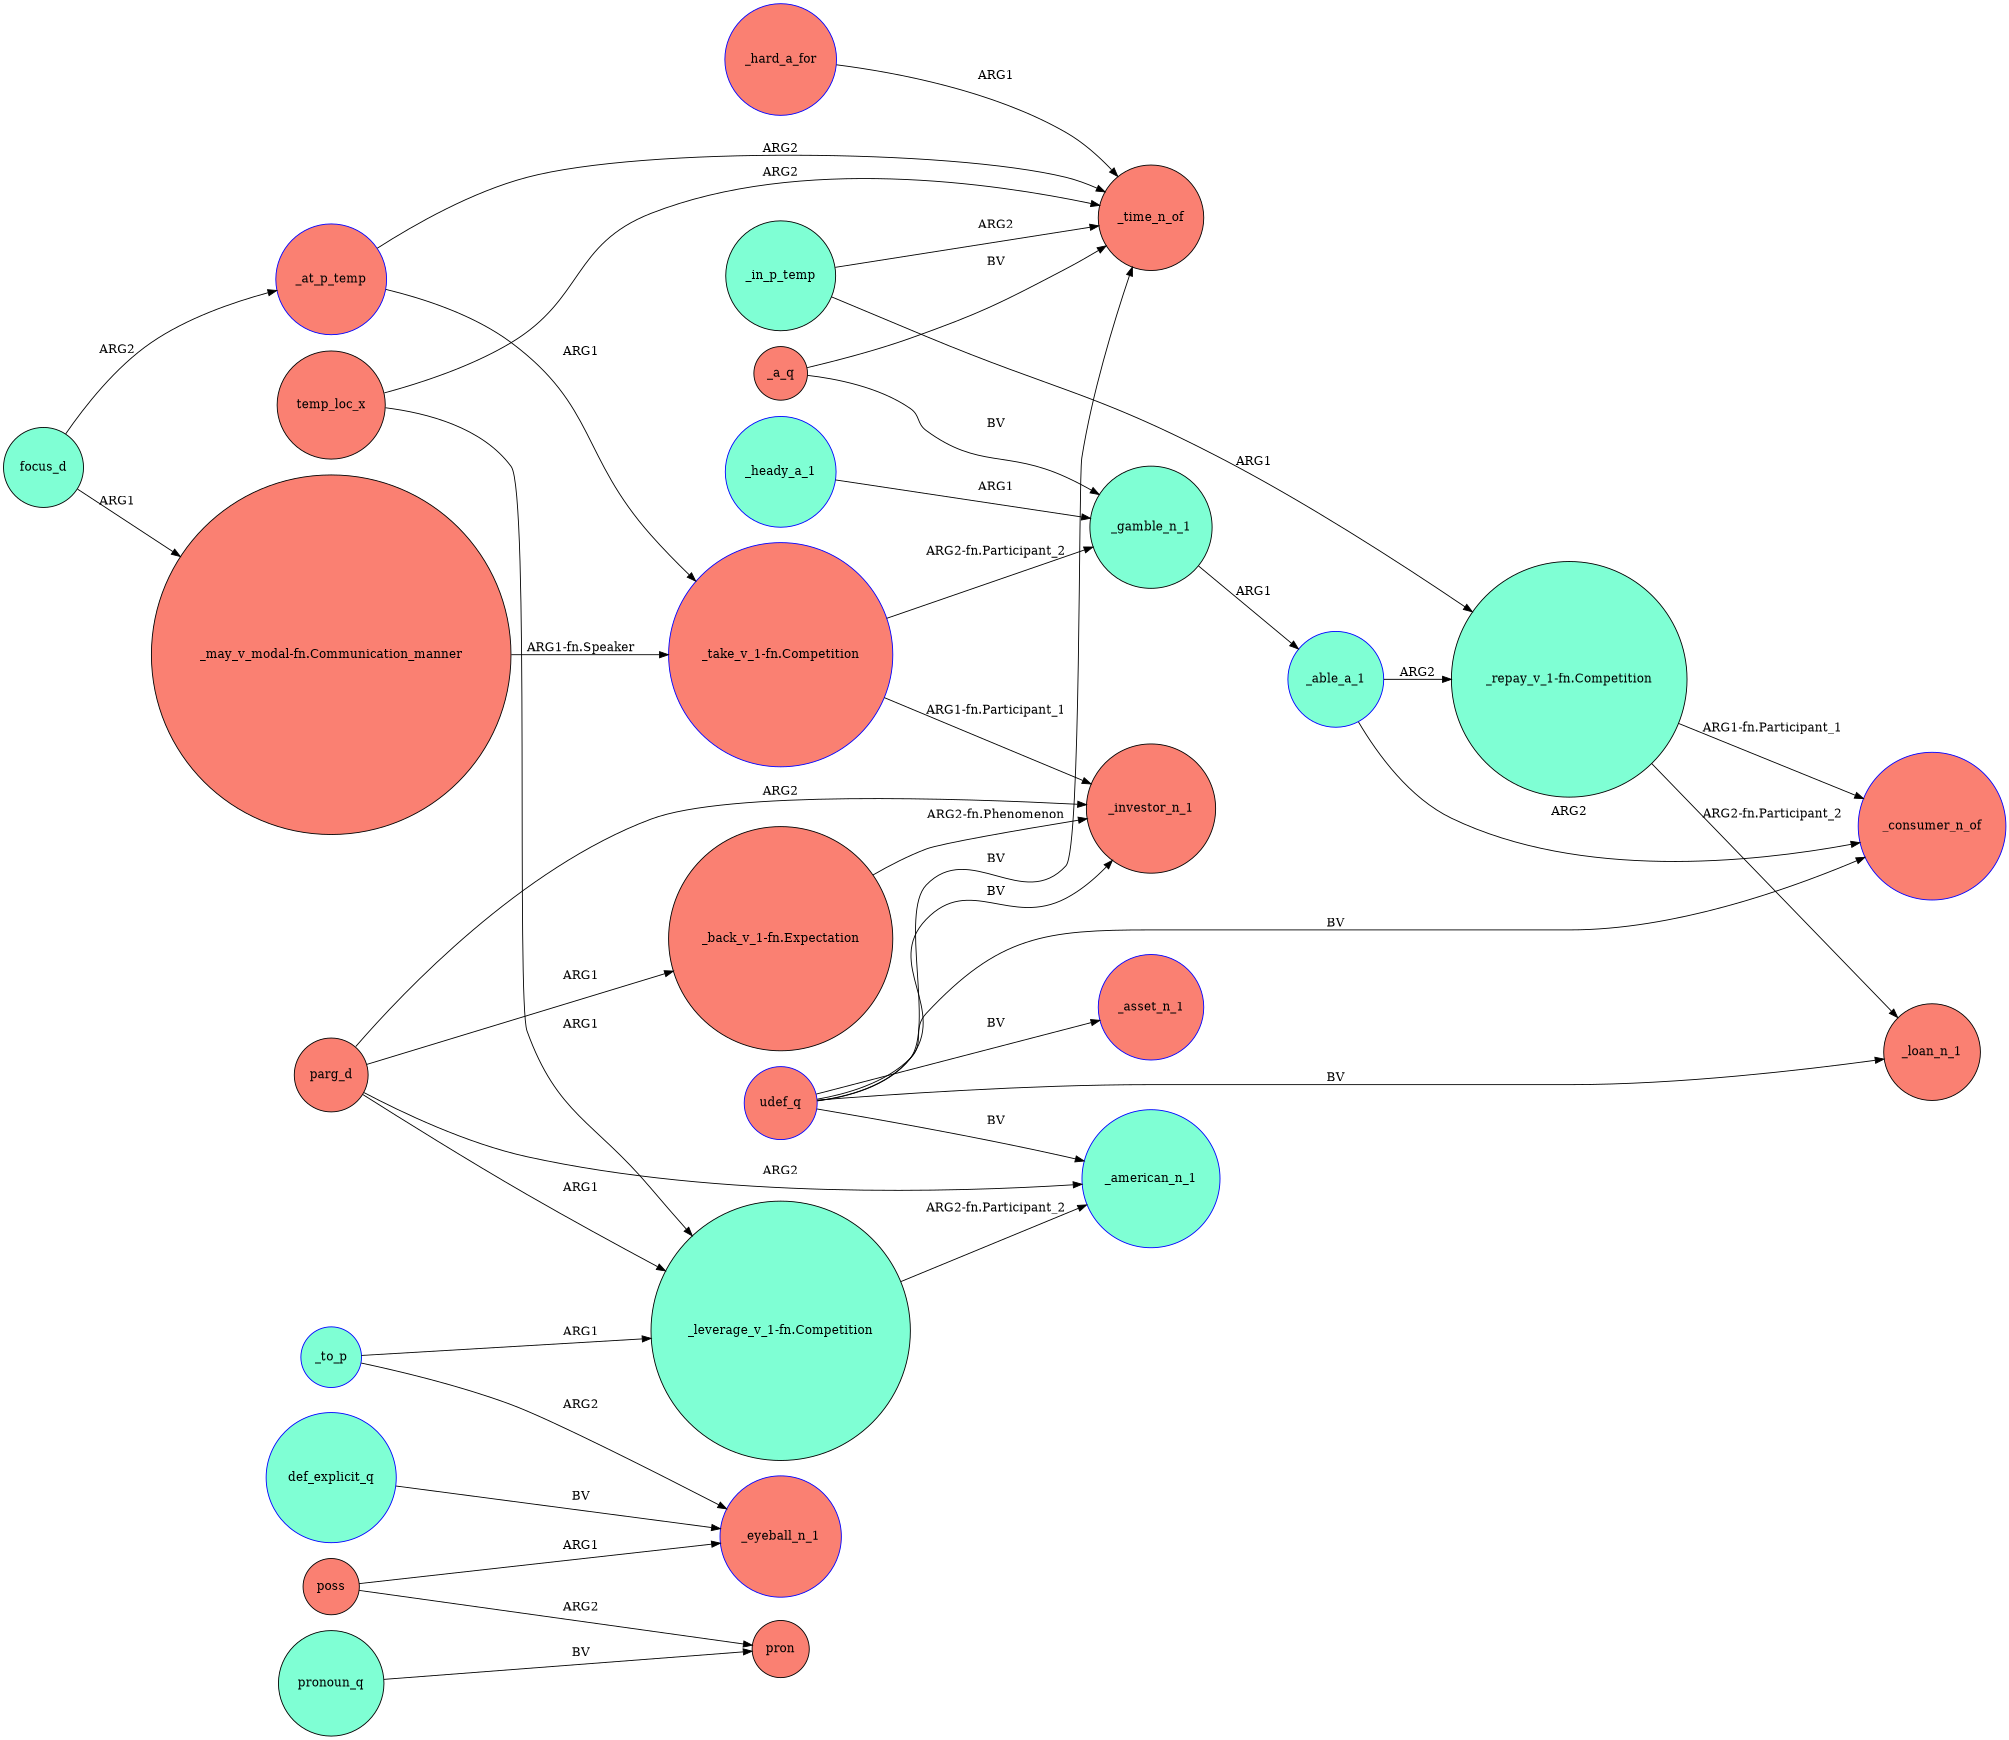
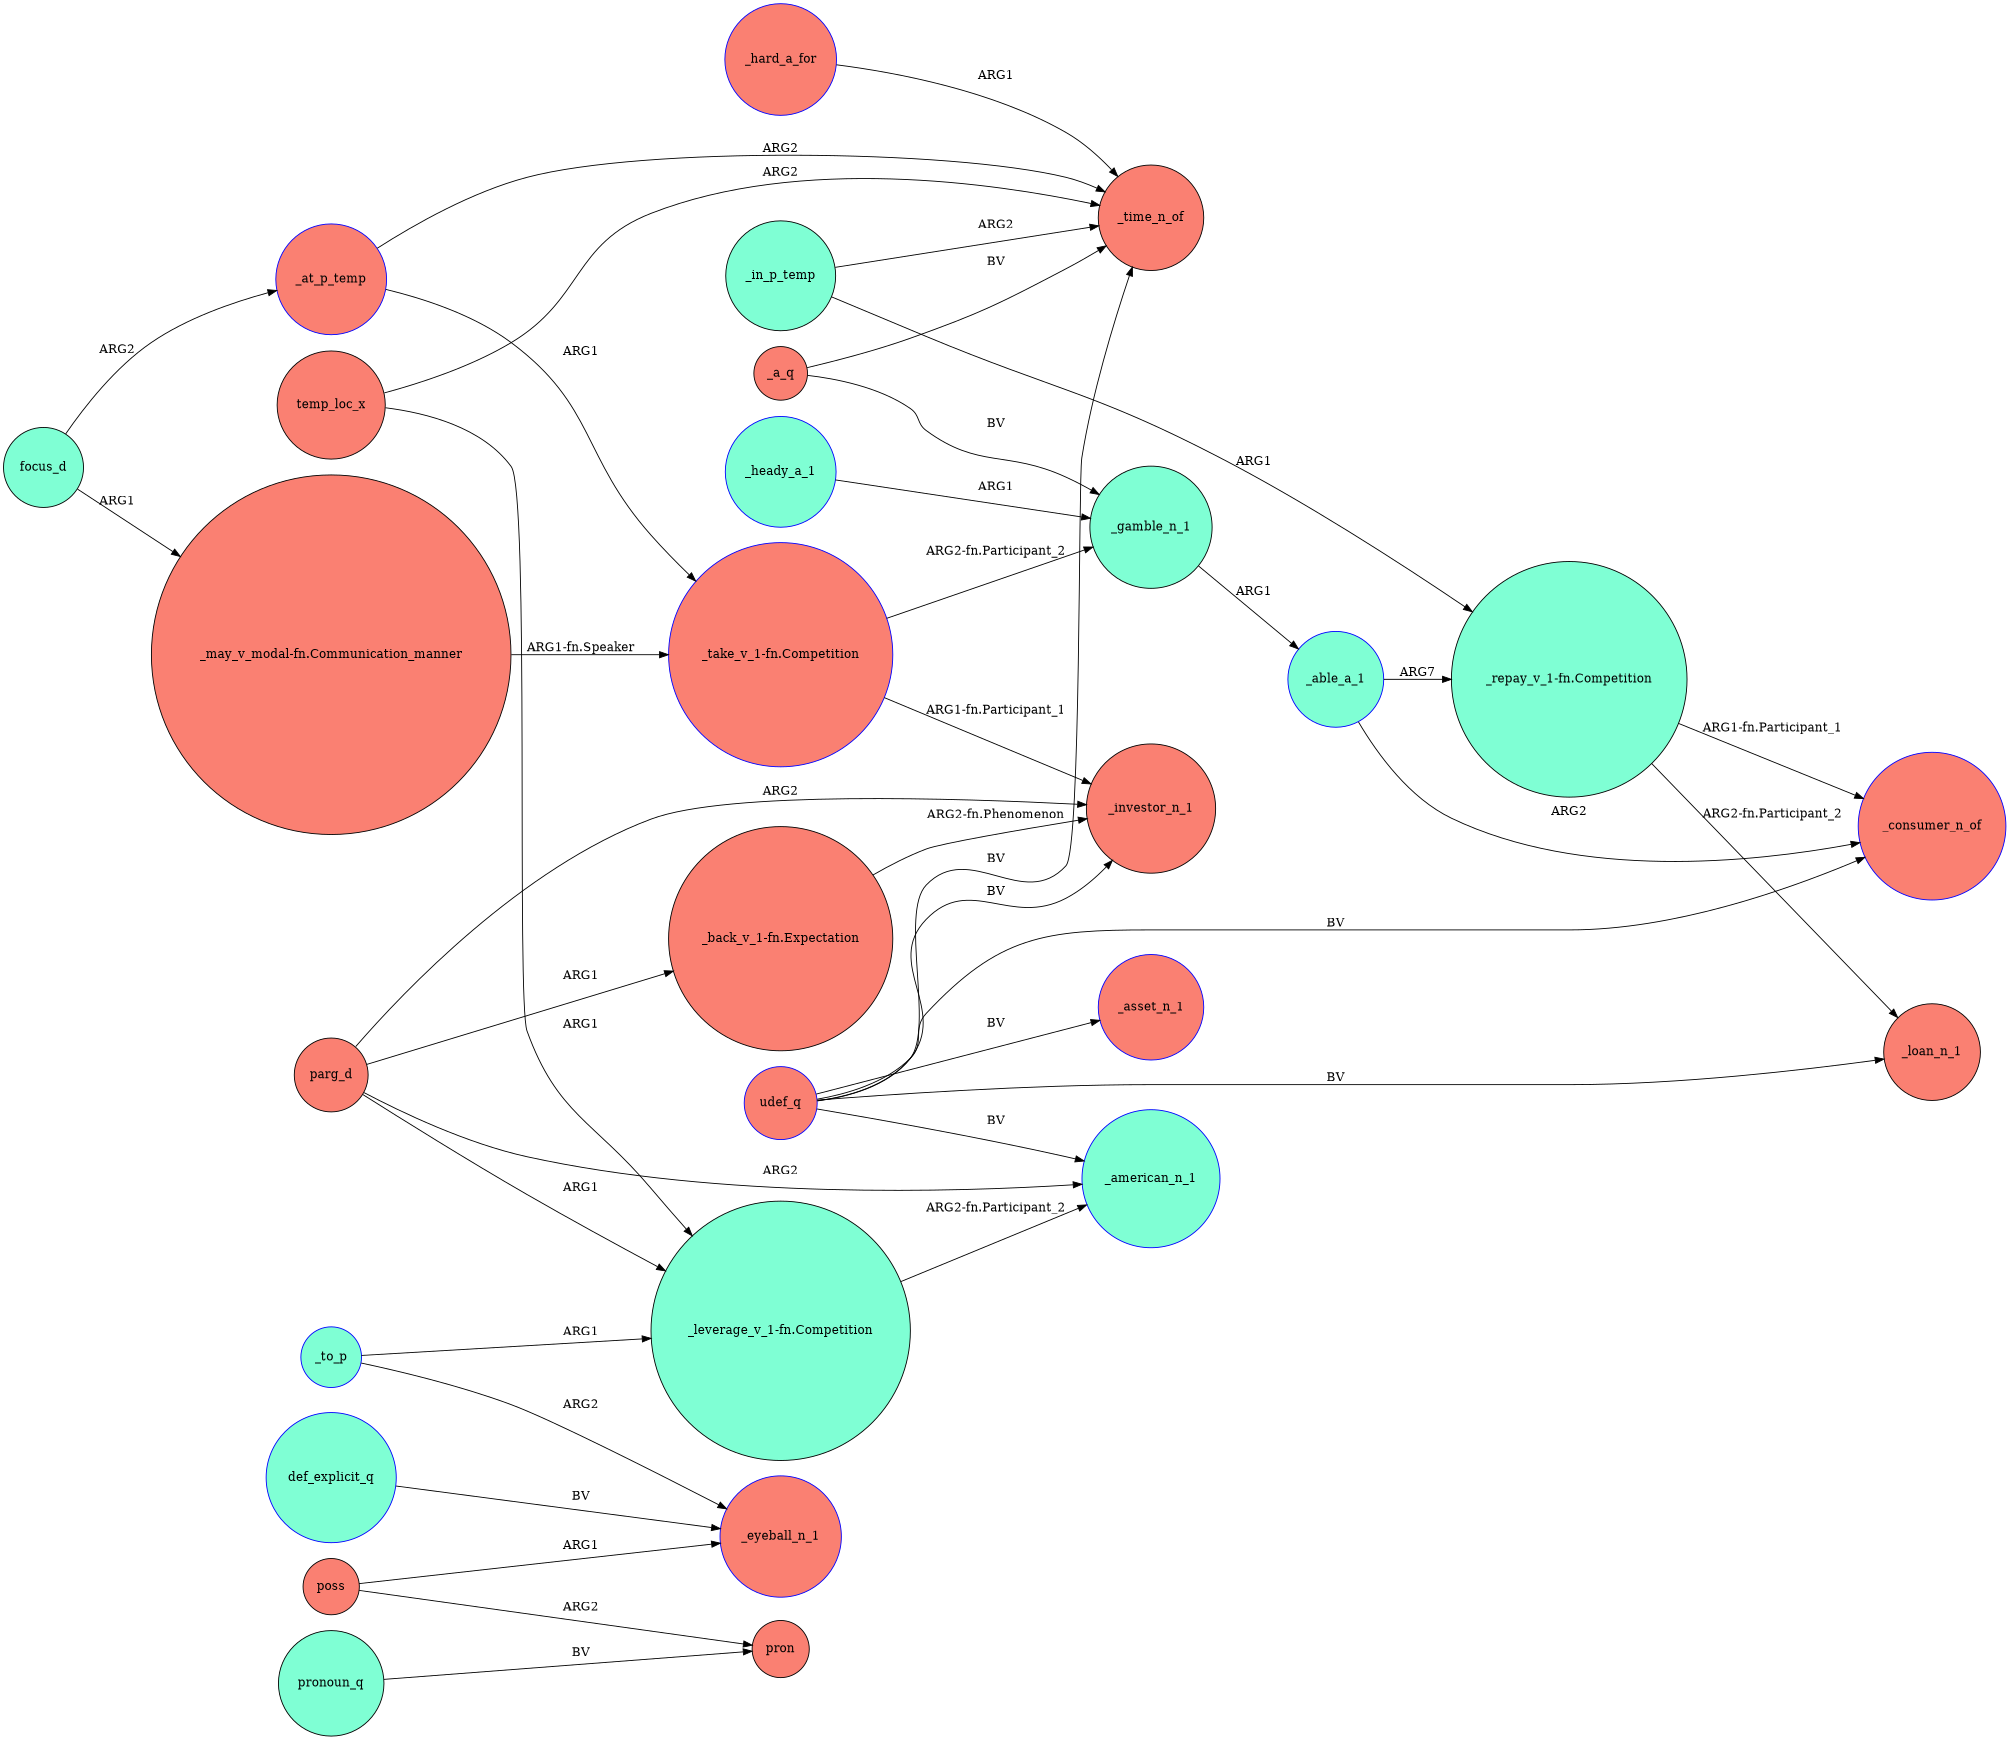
(1418, 673) -> (1418, 673)
